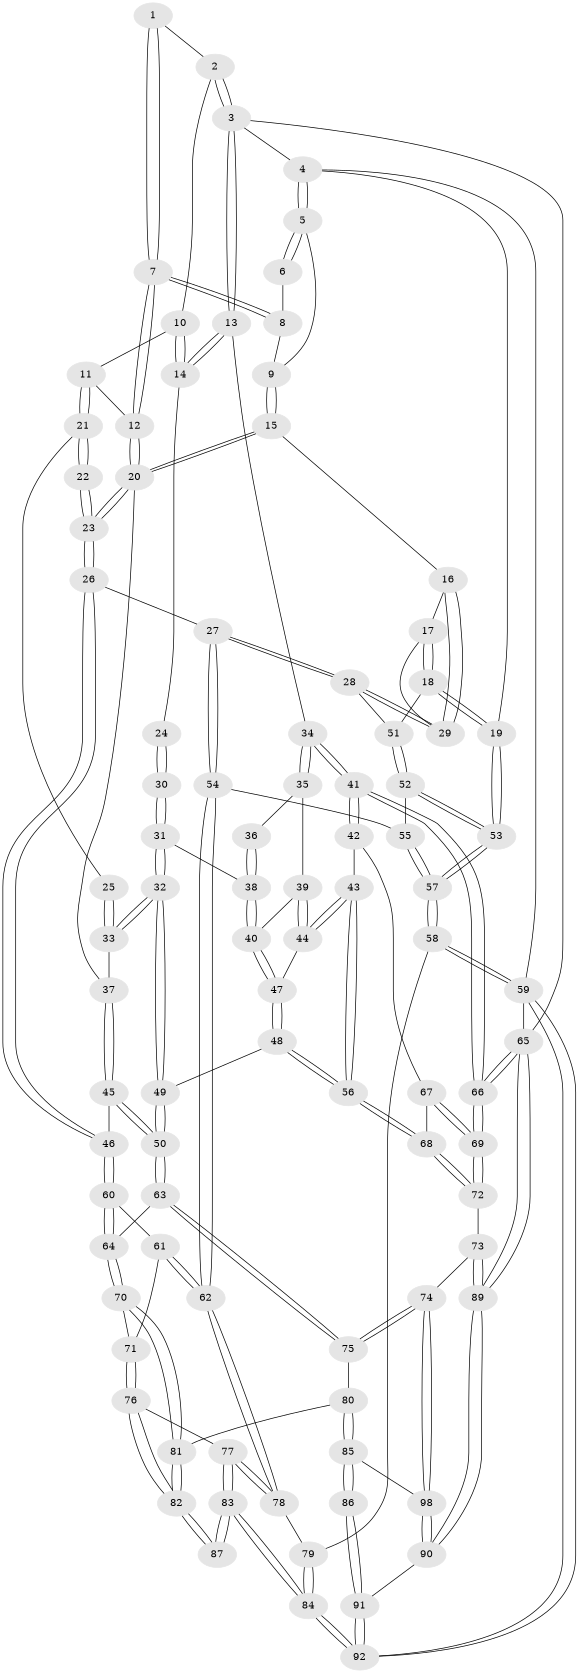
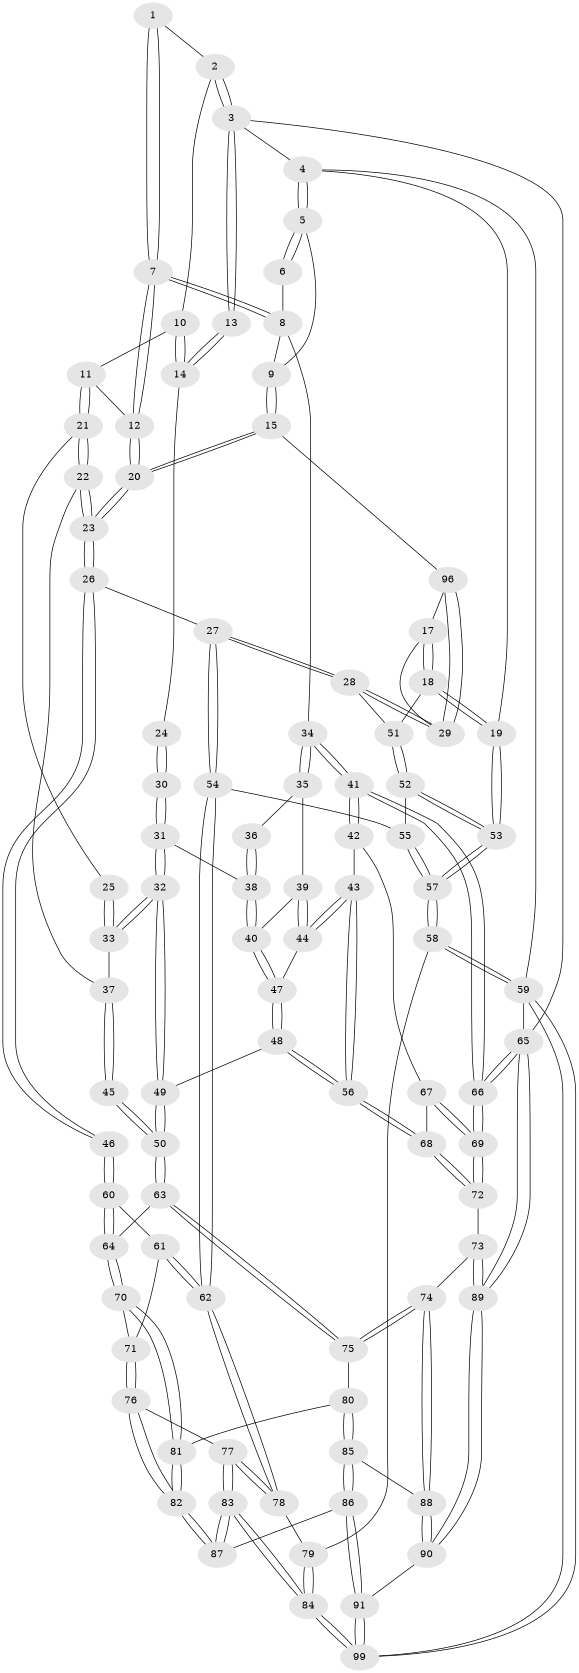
(263, 530) -> (311, 527)
(448, 580) -> (448, 580)
(115, 739) -> (46, 744)
(109, 1119) -> none
(427, 1503) -> (427, 1503)
none -> (283, 1529)
(360, 1657) -> (360, 1657)
